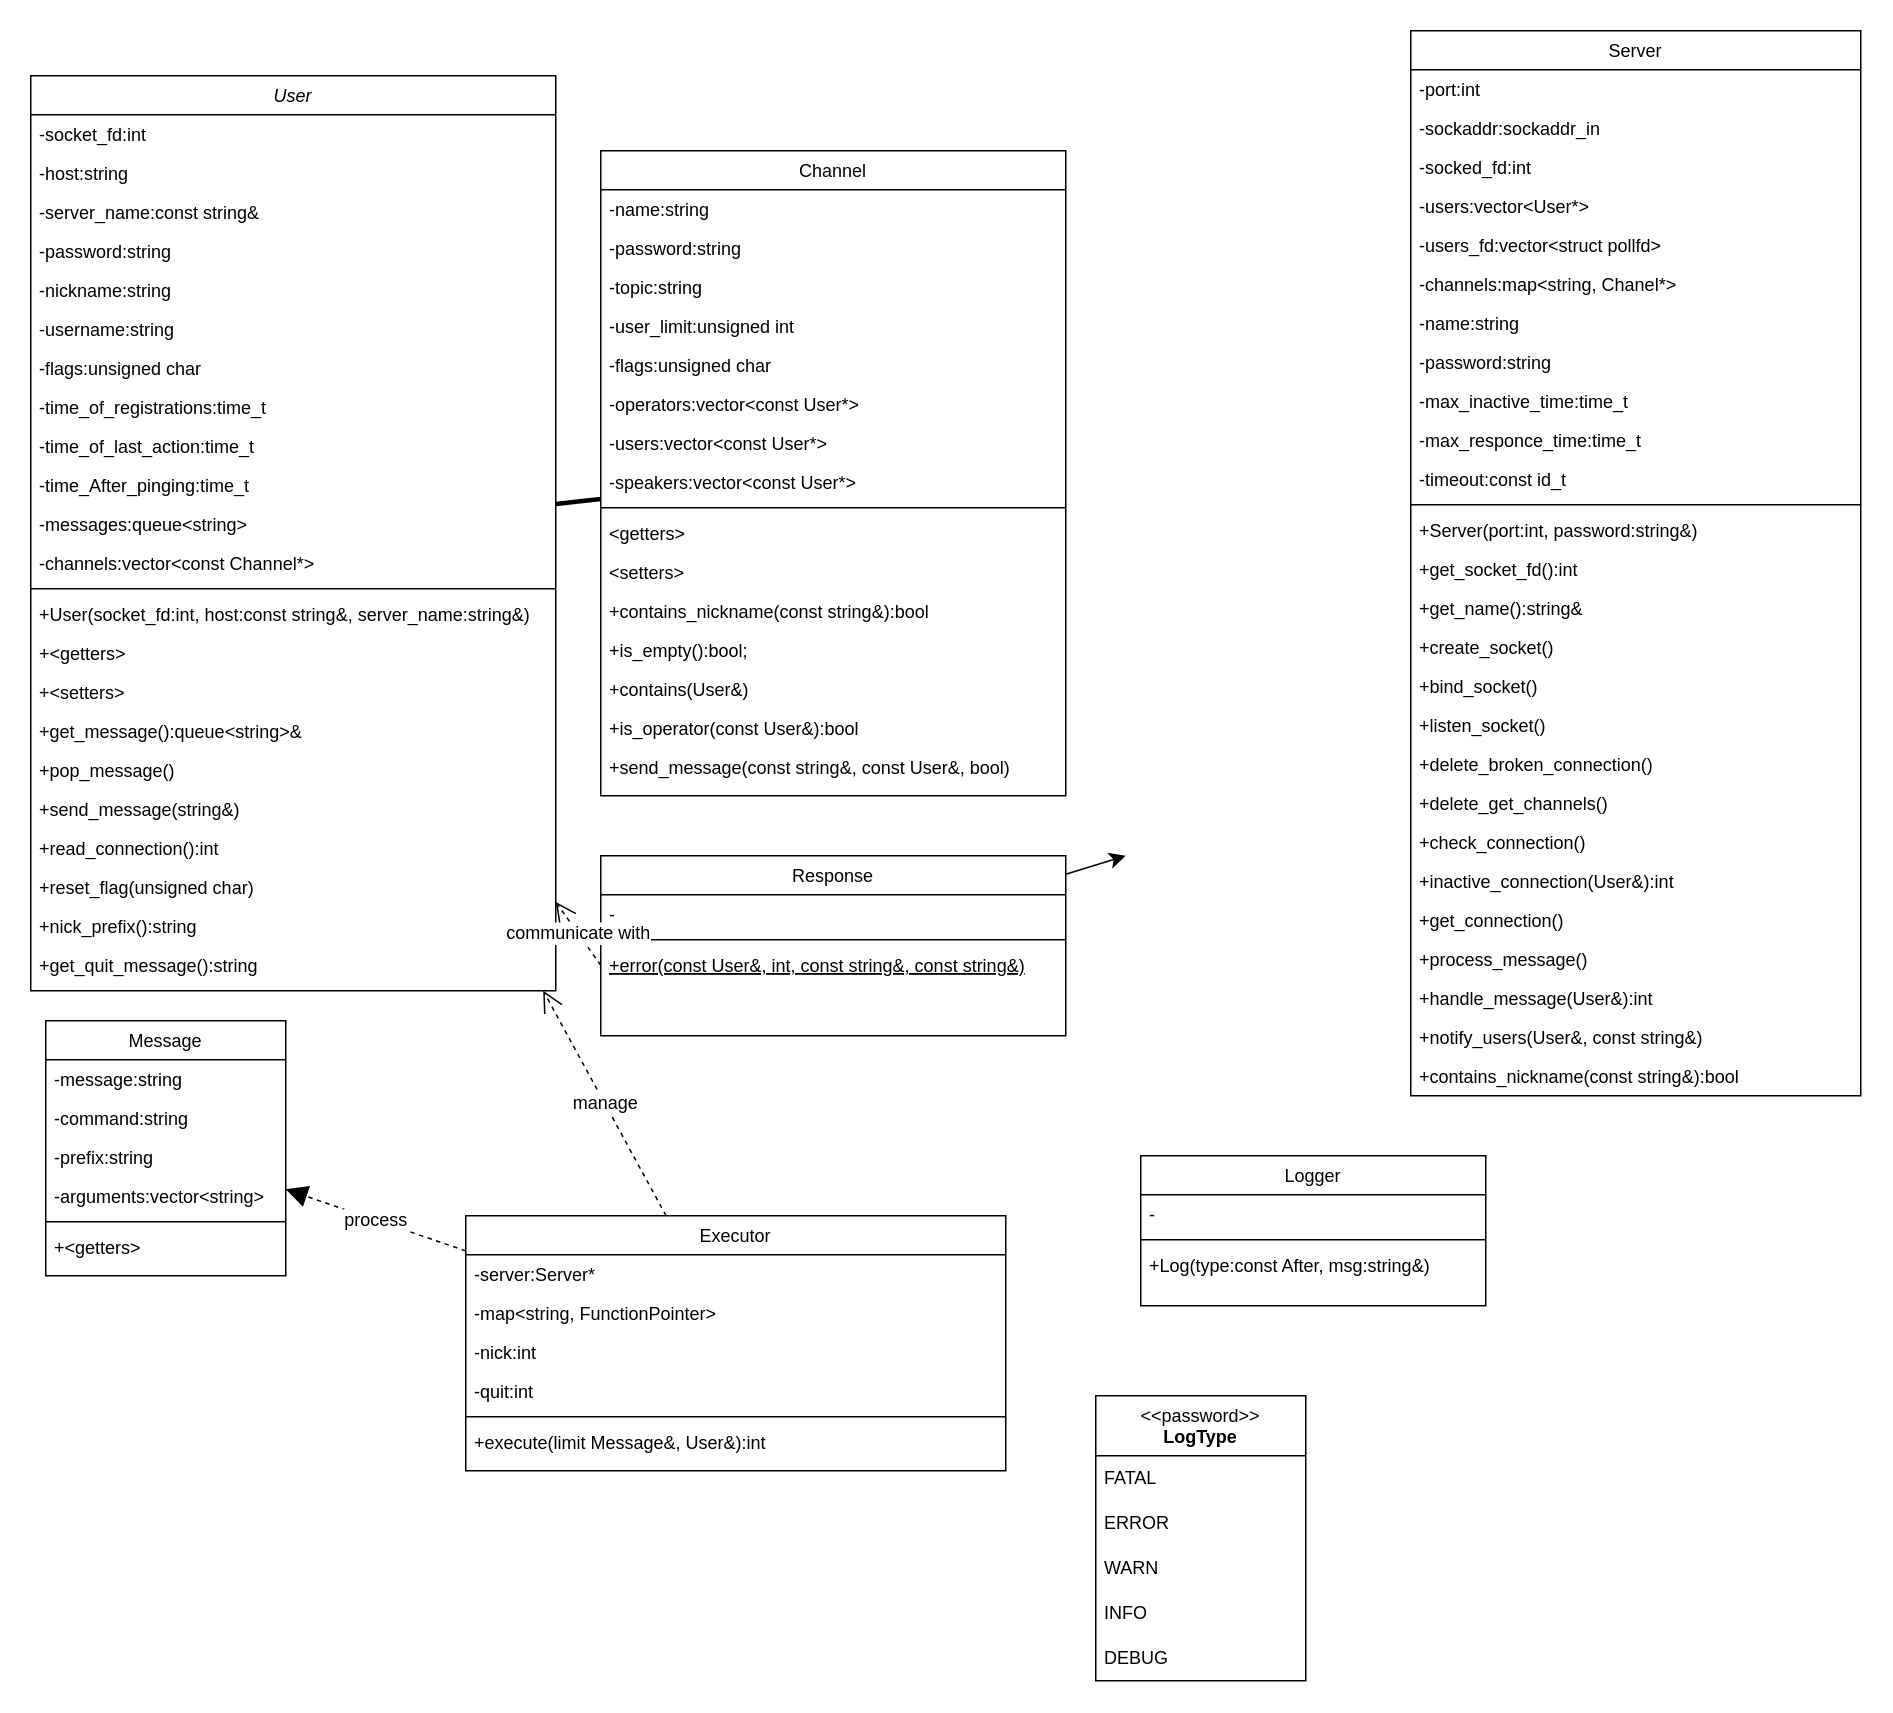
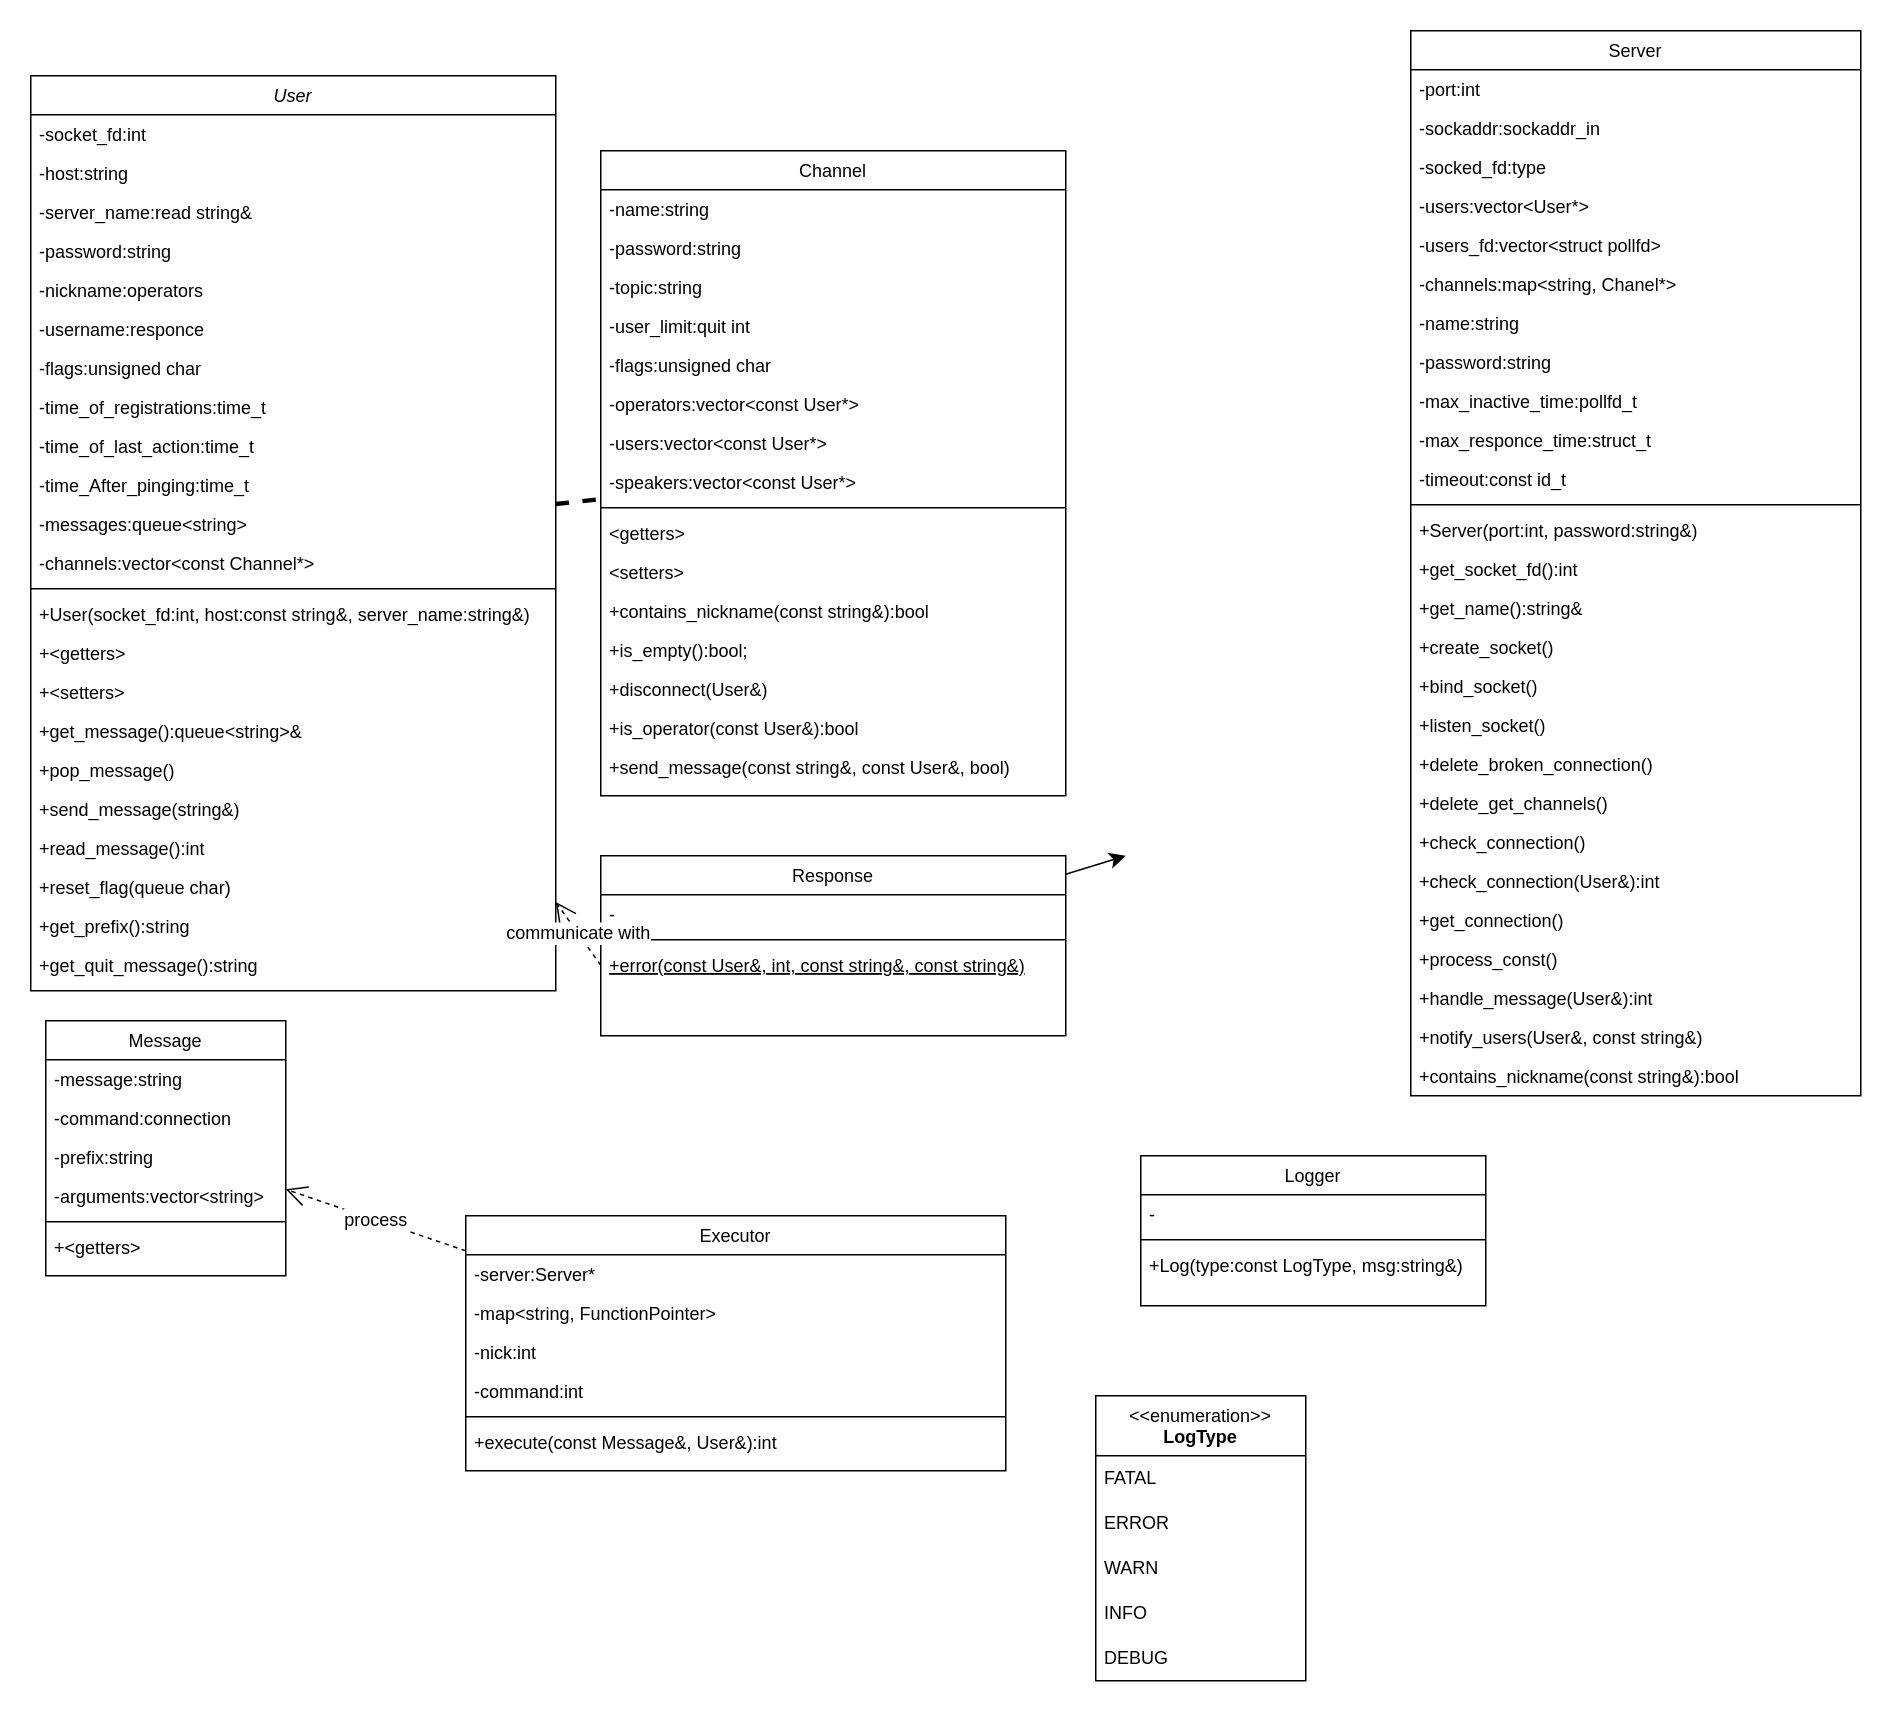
(1485, 168) -> (1492, 168)
(163, 213) -> (158, 213)
(113, 291) -> (130, 291)
(714, 327) -> (693, 327)
(115, 330) -> (127, 330)
(1533, 402) -> (1541, 402)
(1538, 441) -> (1550, 441)
(575, 502) -> (575, 502)
(687, 690) -> (697, 690)
(143, 849) -> (130, 849)
(1564, 882) -> (1553, 882)
(163, 888) -> (150, 888)
(135, 927) -> (133, 927)
(1510, 960) -> (1500, 960)
(125, 1119) -> (145, 1119)
(633, 1156) -> none
(307, 1196) -> (299, 1194)
(1311, 1266) -> (1321, 1266)
(512, 1392) -> (530, 1392)
(1201, 1428) -> (1201, 1428)
(632, 1443) -> (639, 1443)
